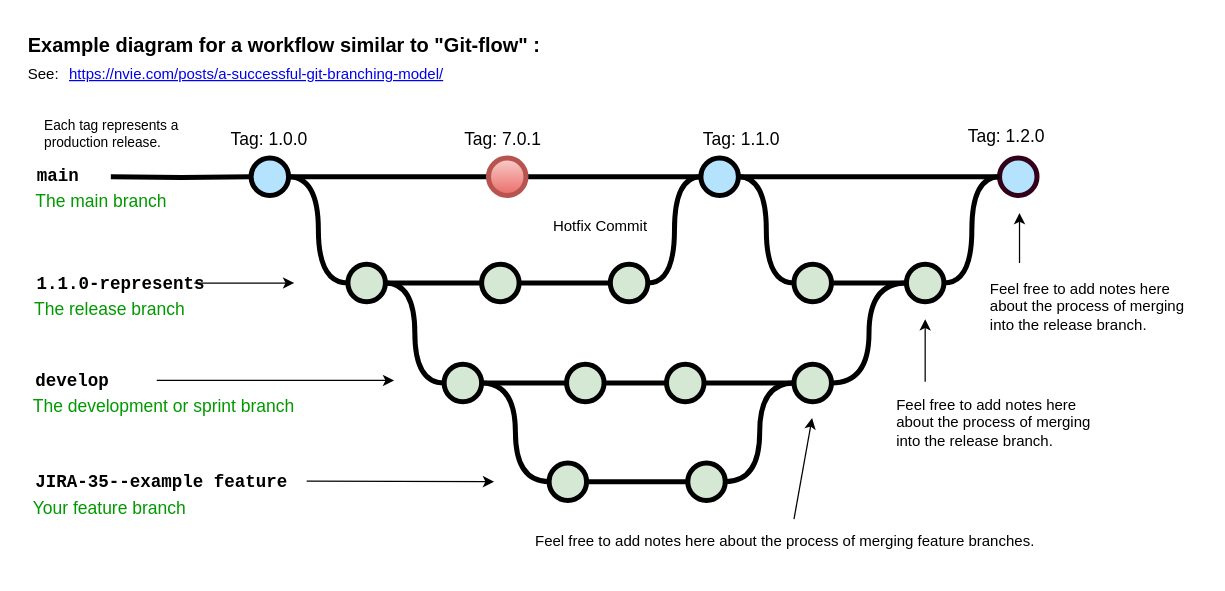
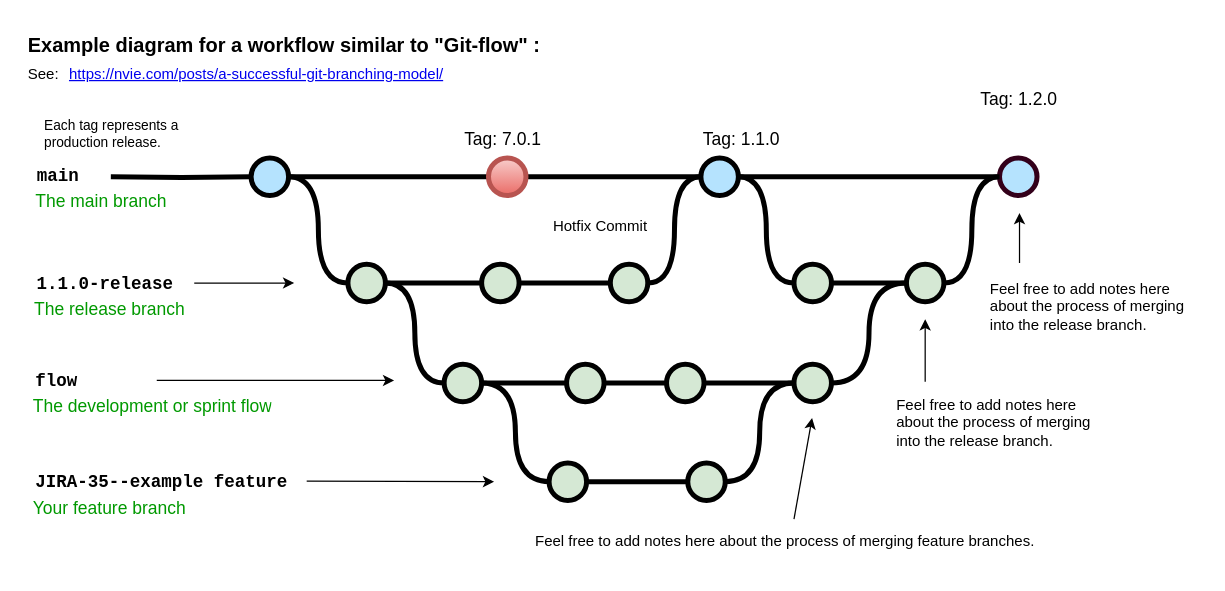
(1007, 136) -> (1020, 98)
(270, 138) -> none
(111, 283) -> (94, 283)
(68, 381) -> (53, 381)
(176, 406) -> (164, 406)
